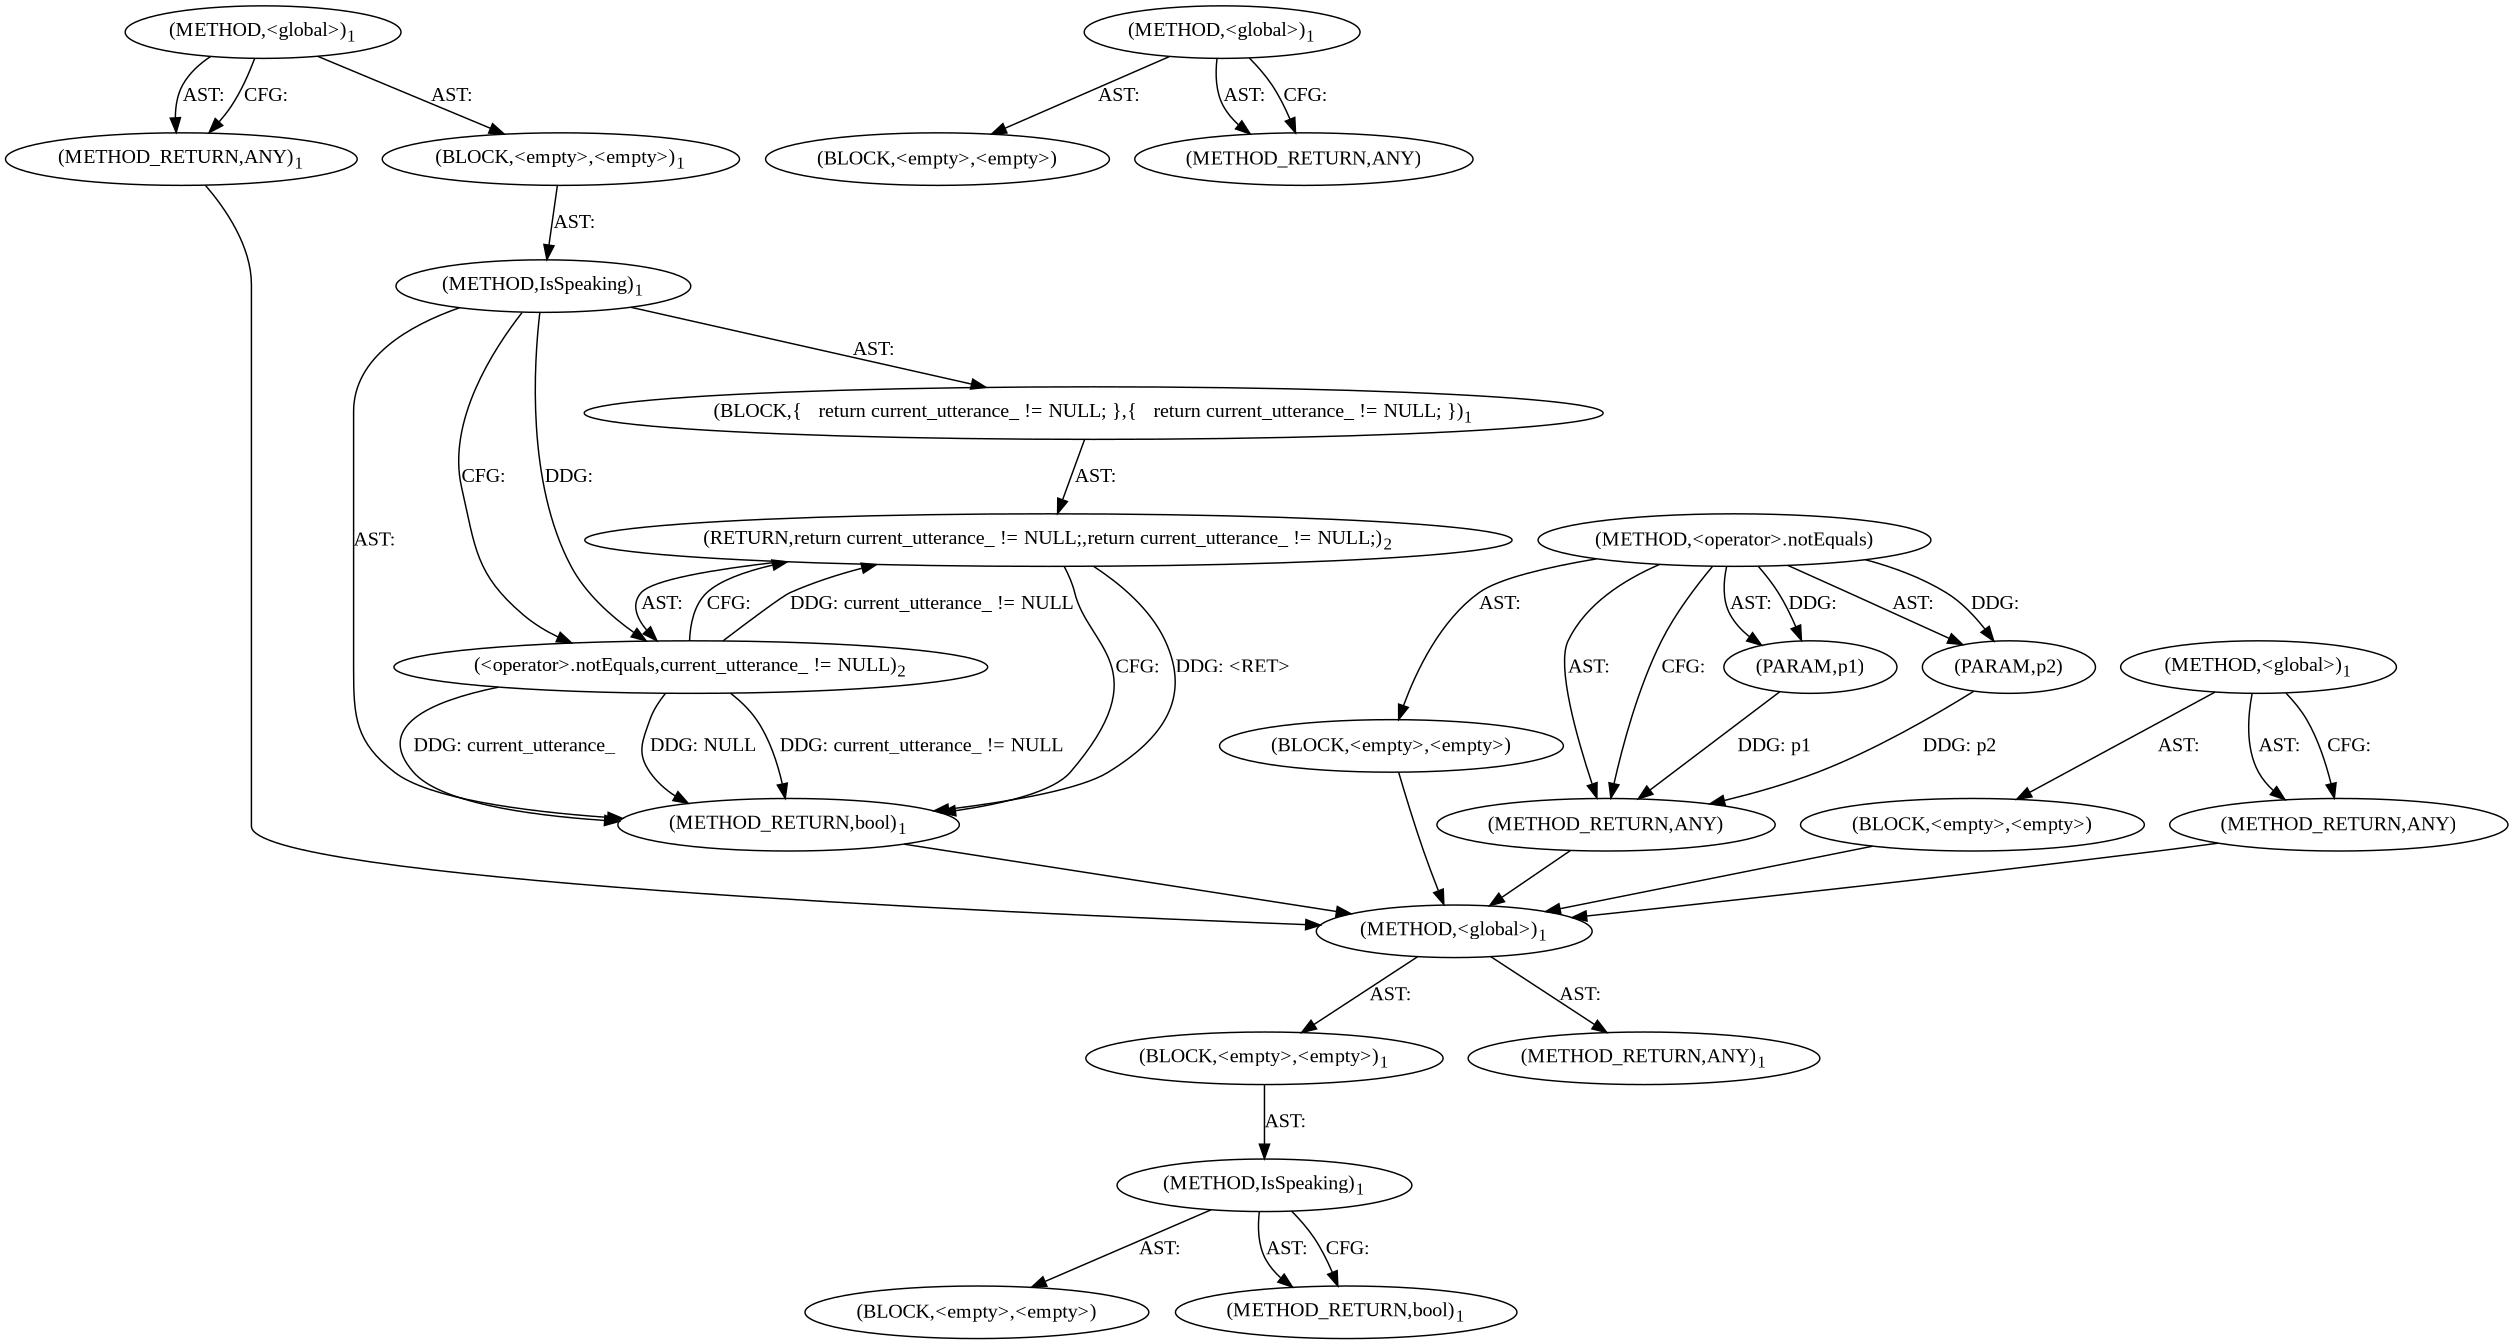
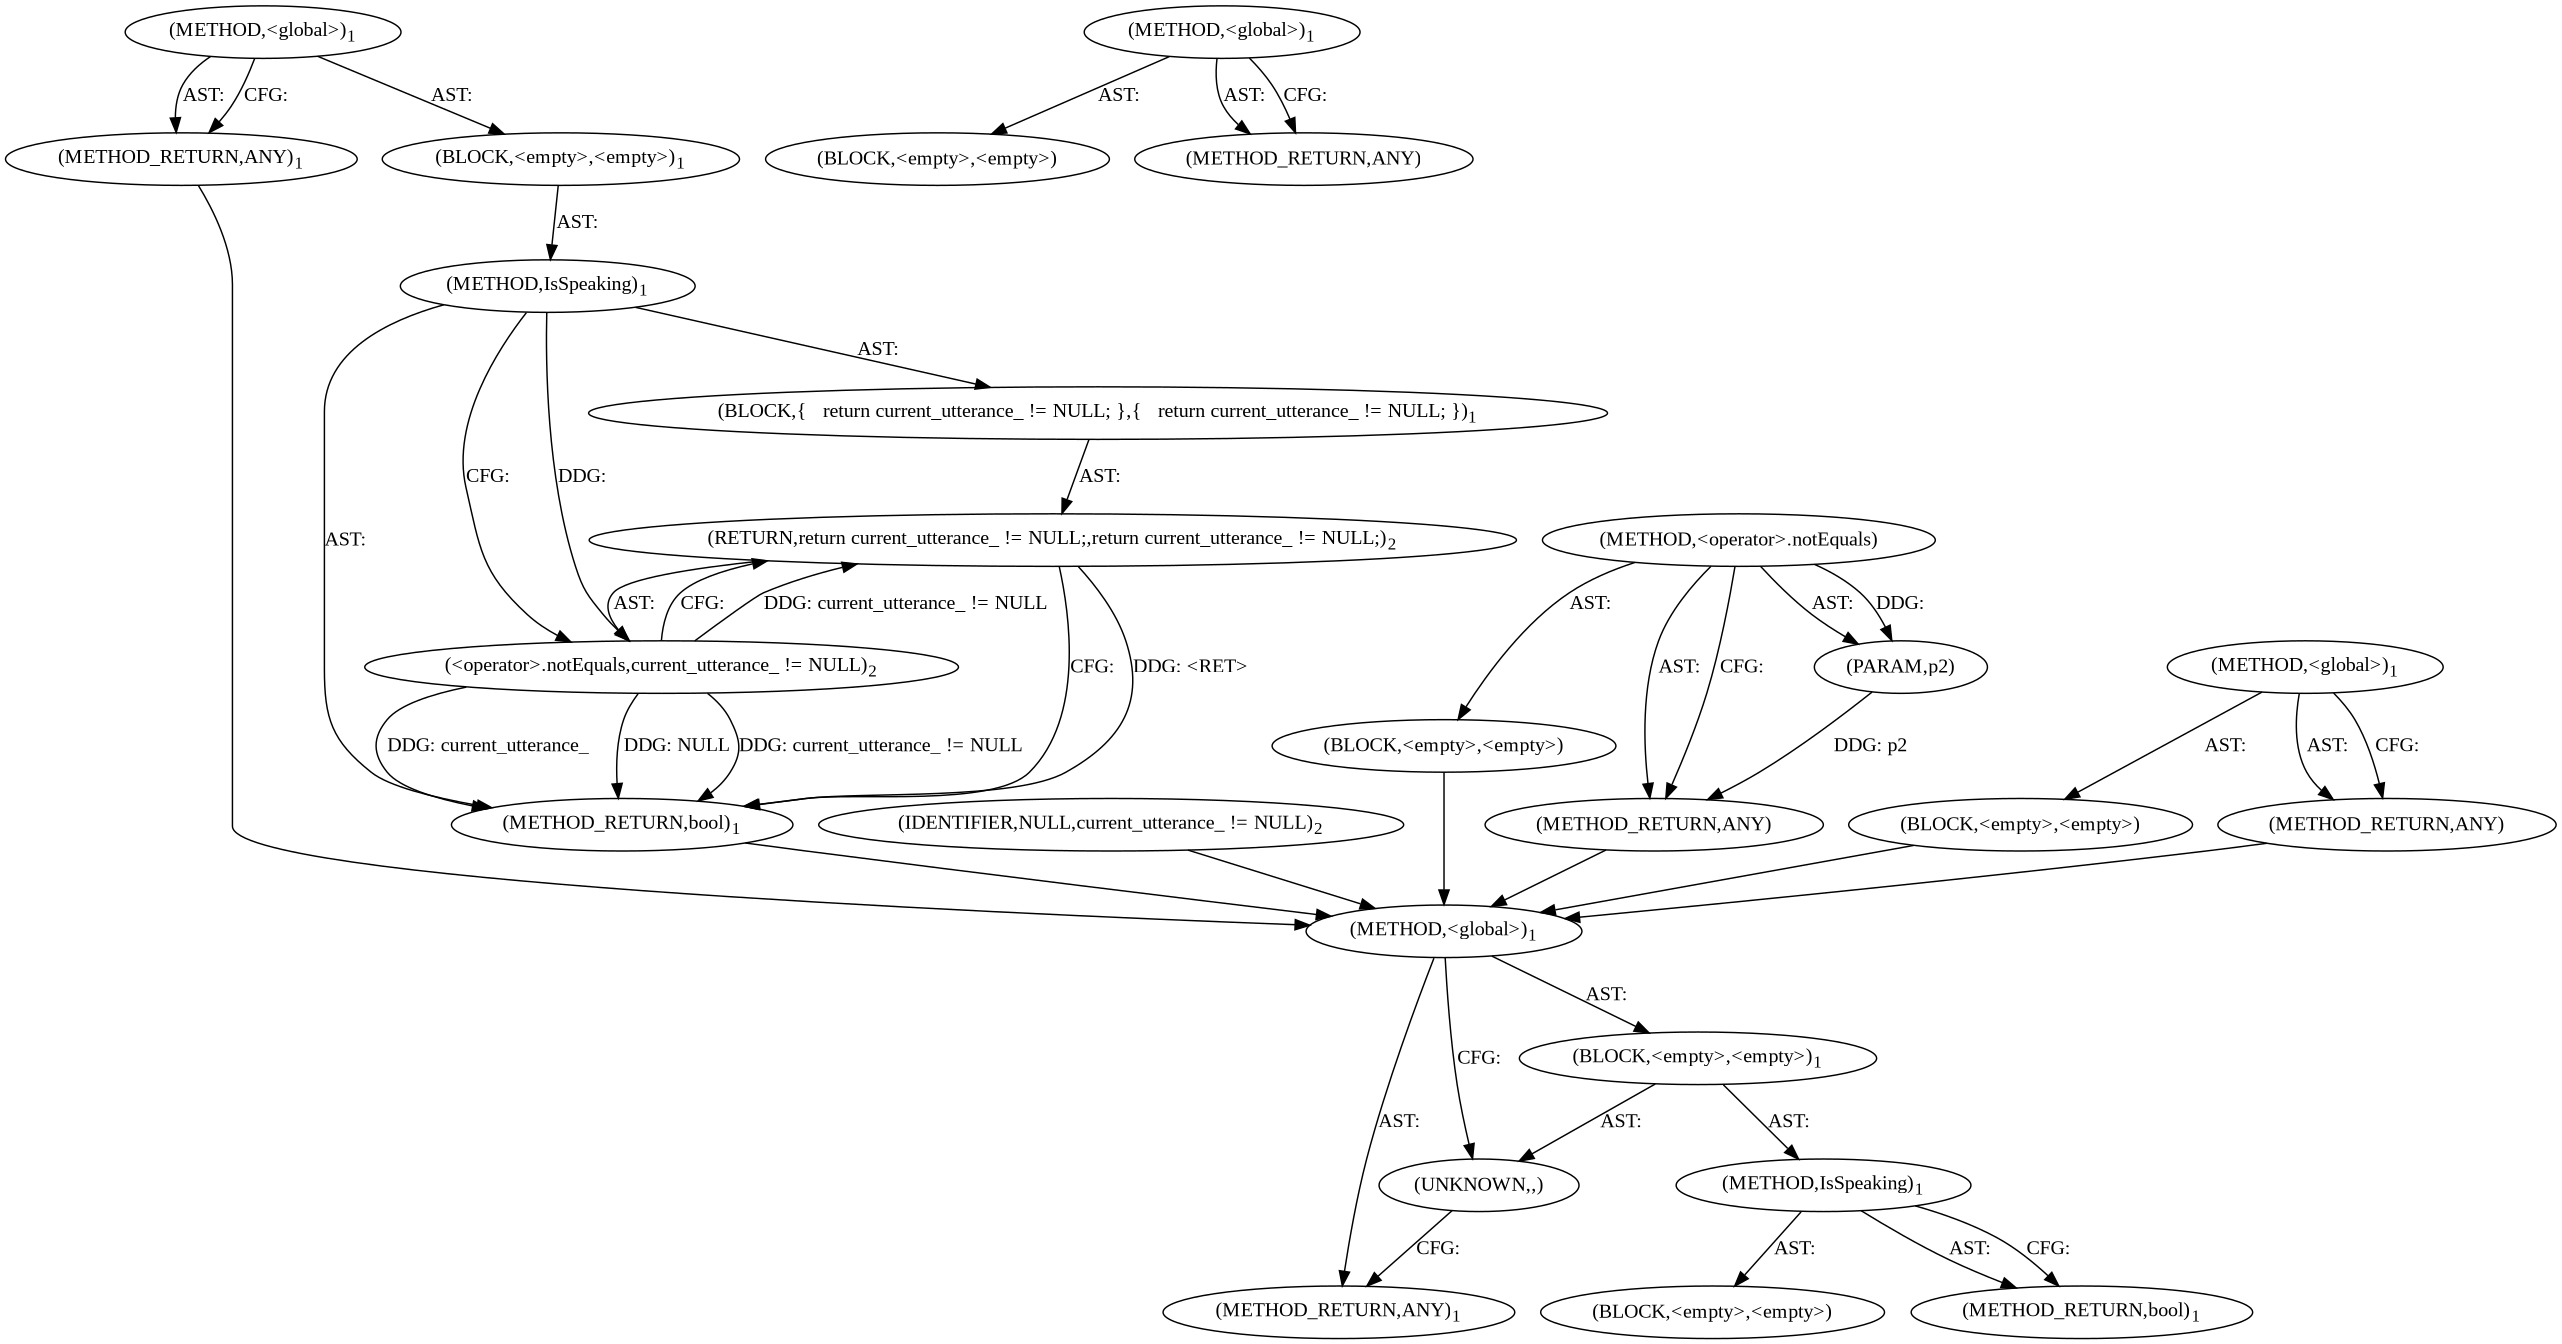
(1810, 667) -> none
none -> (1111, 825)
none -> (1479, 1185)
